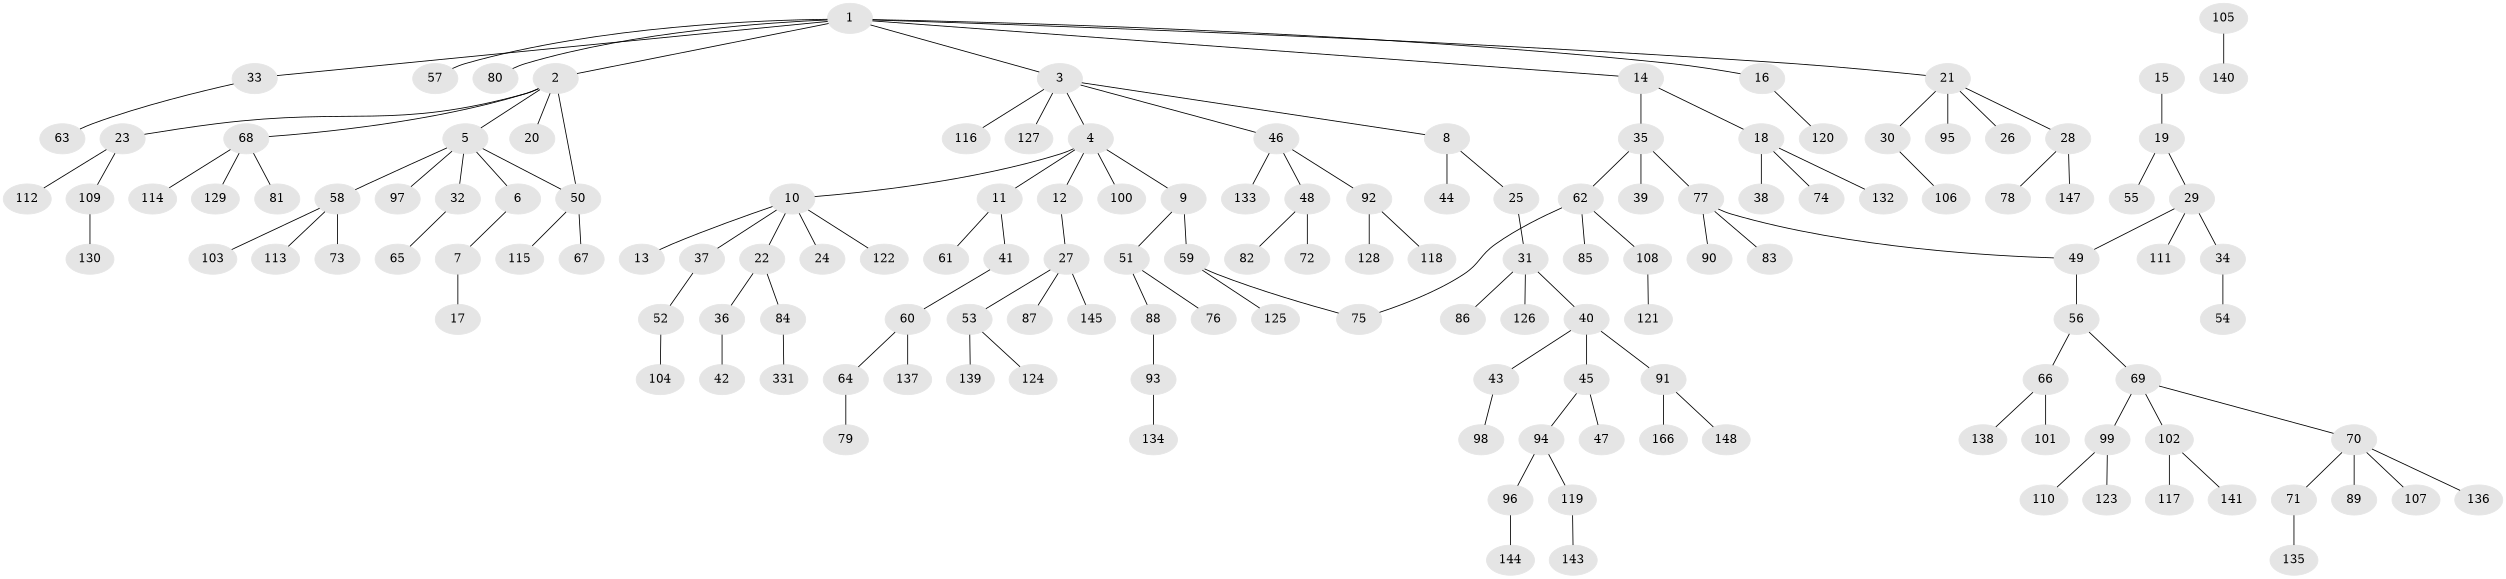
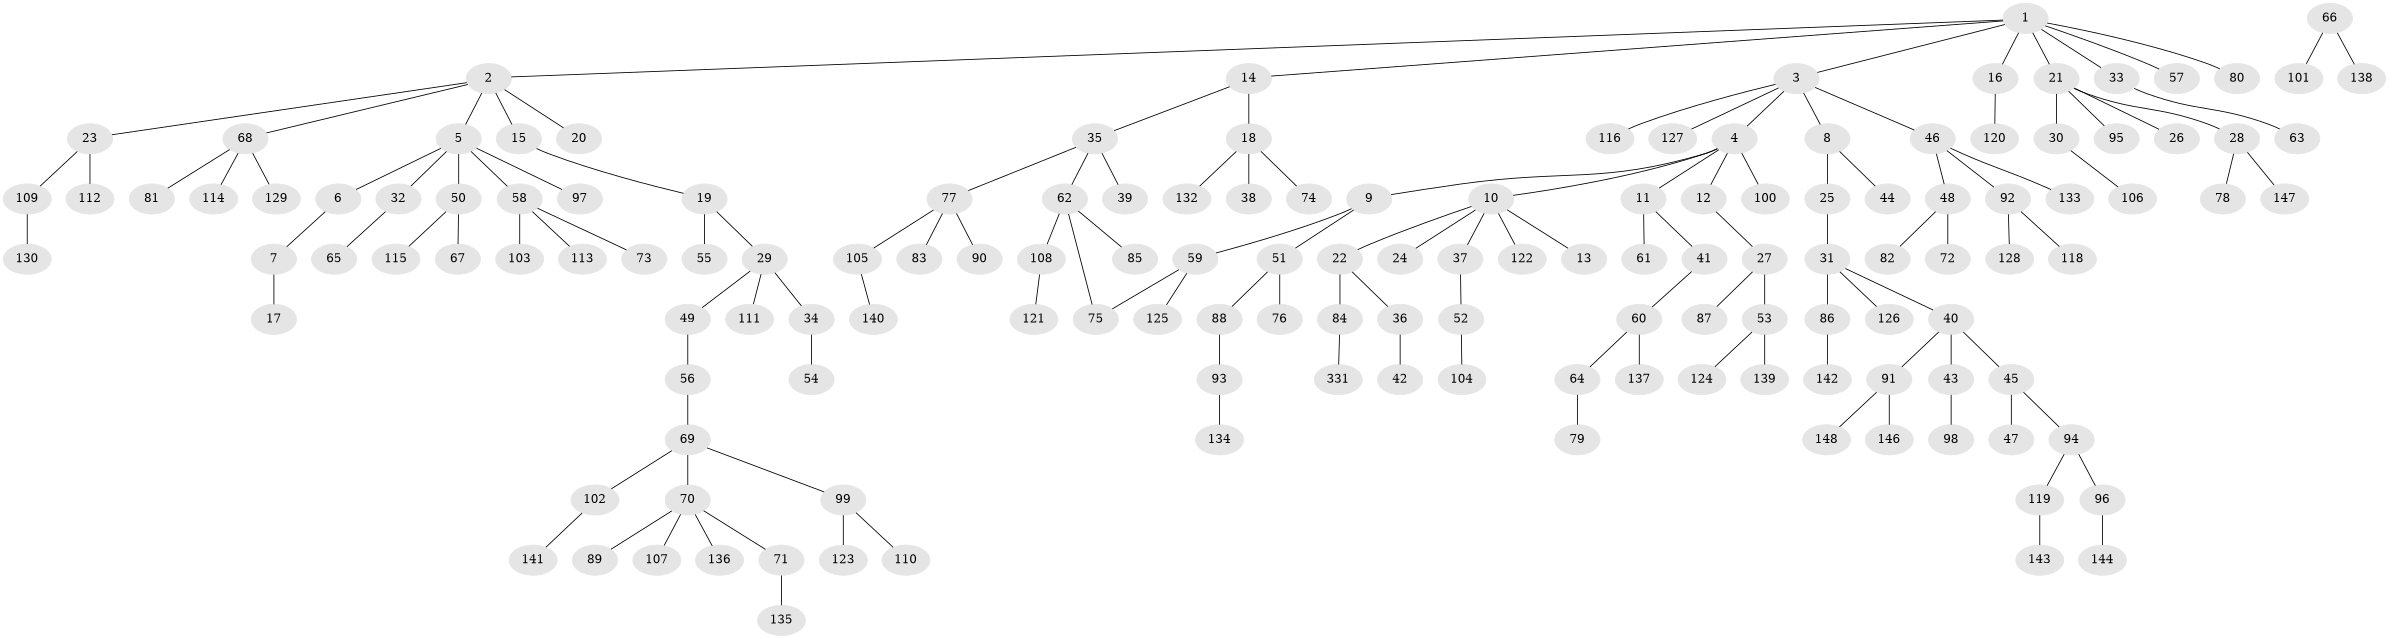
(567, 139) -> (504, 109)
(1884, 244) -> (904, 229)
(1092, 319) -> none
(2061, 350) -> none
none -> (1827, 380)
(1664, 440) -> (1889, 440)
(2169, 500) -> none
